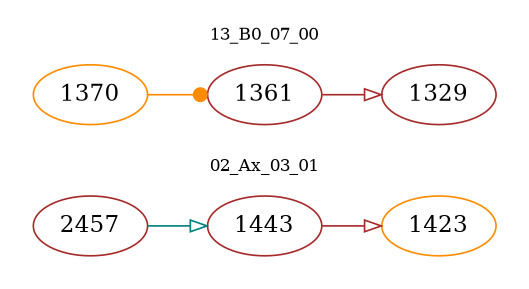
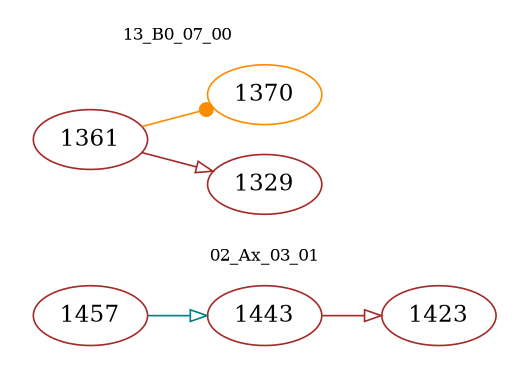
(171, 95) -> (171, 119)
(90, 226) -> (90, 316)
(439, 226) -> (439, 316)
